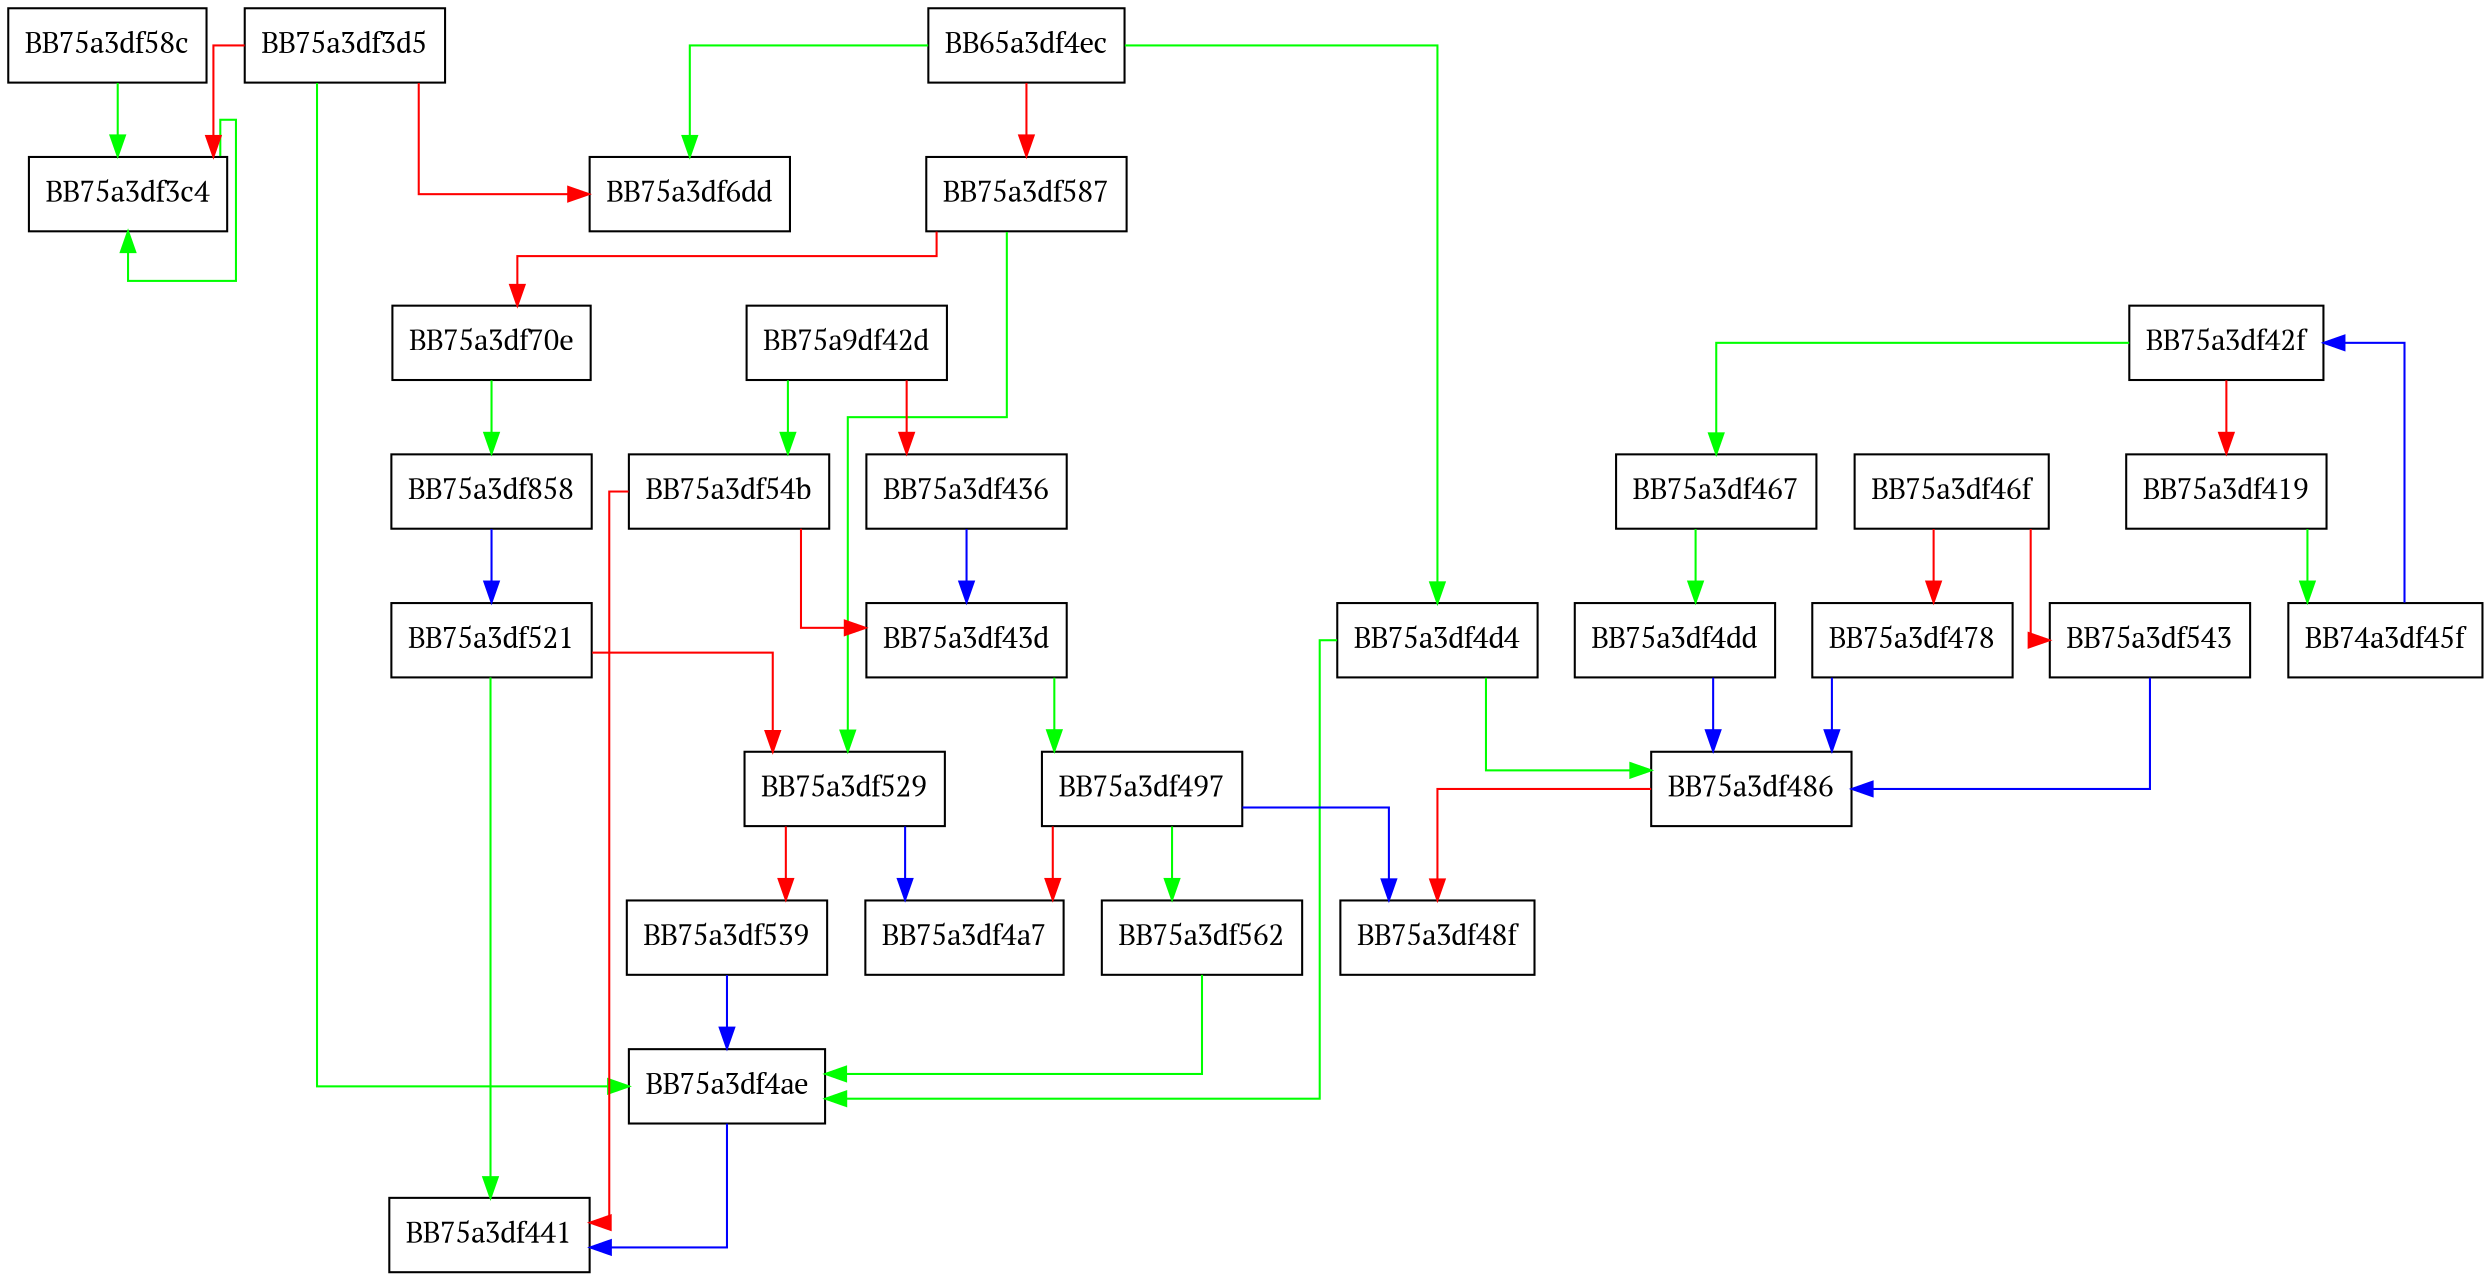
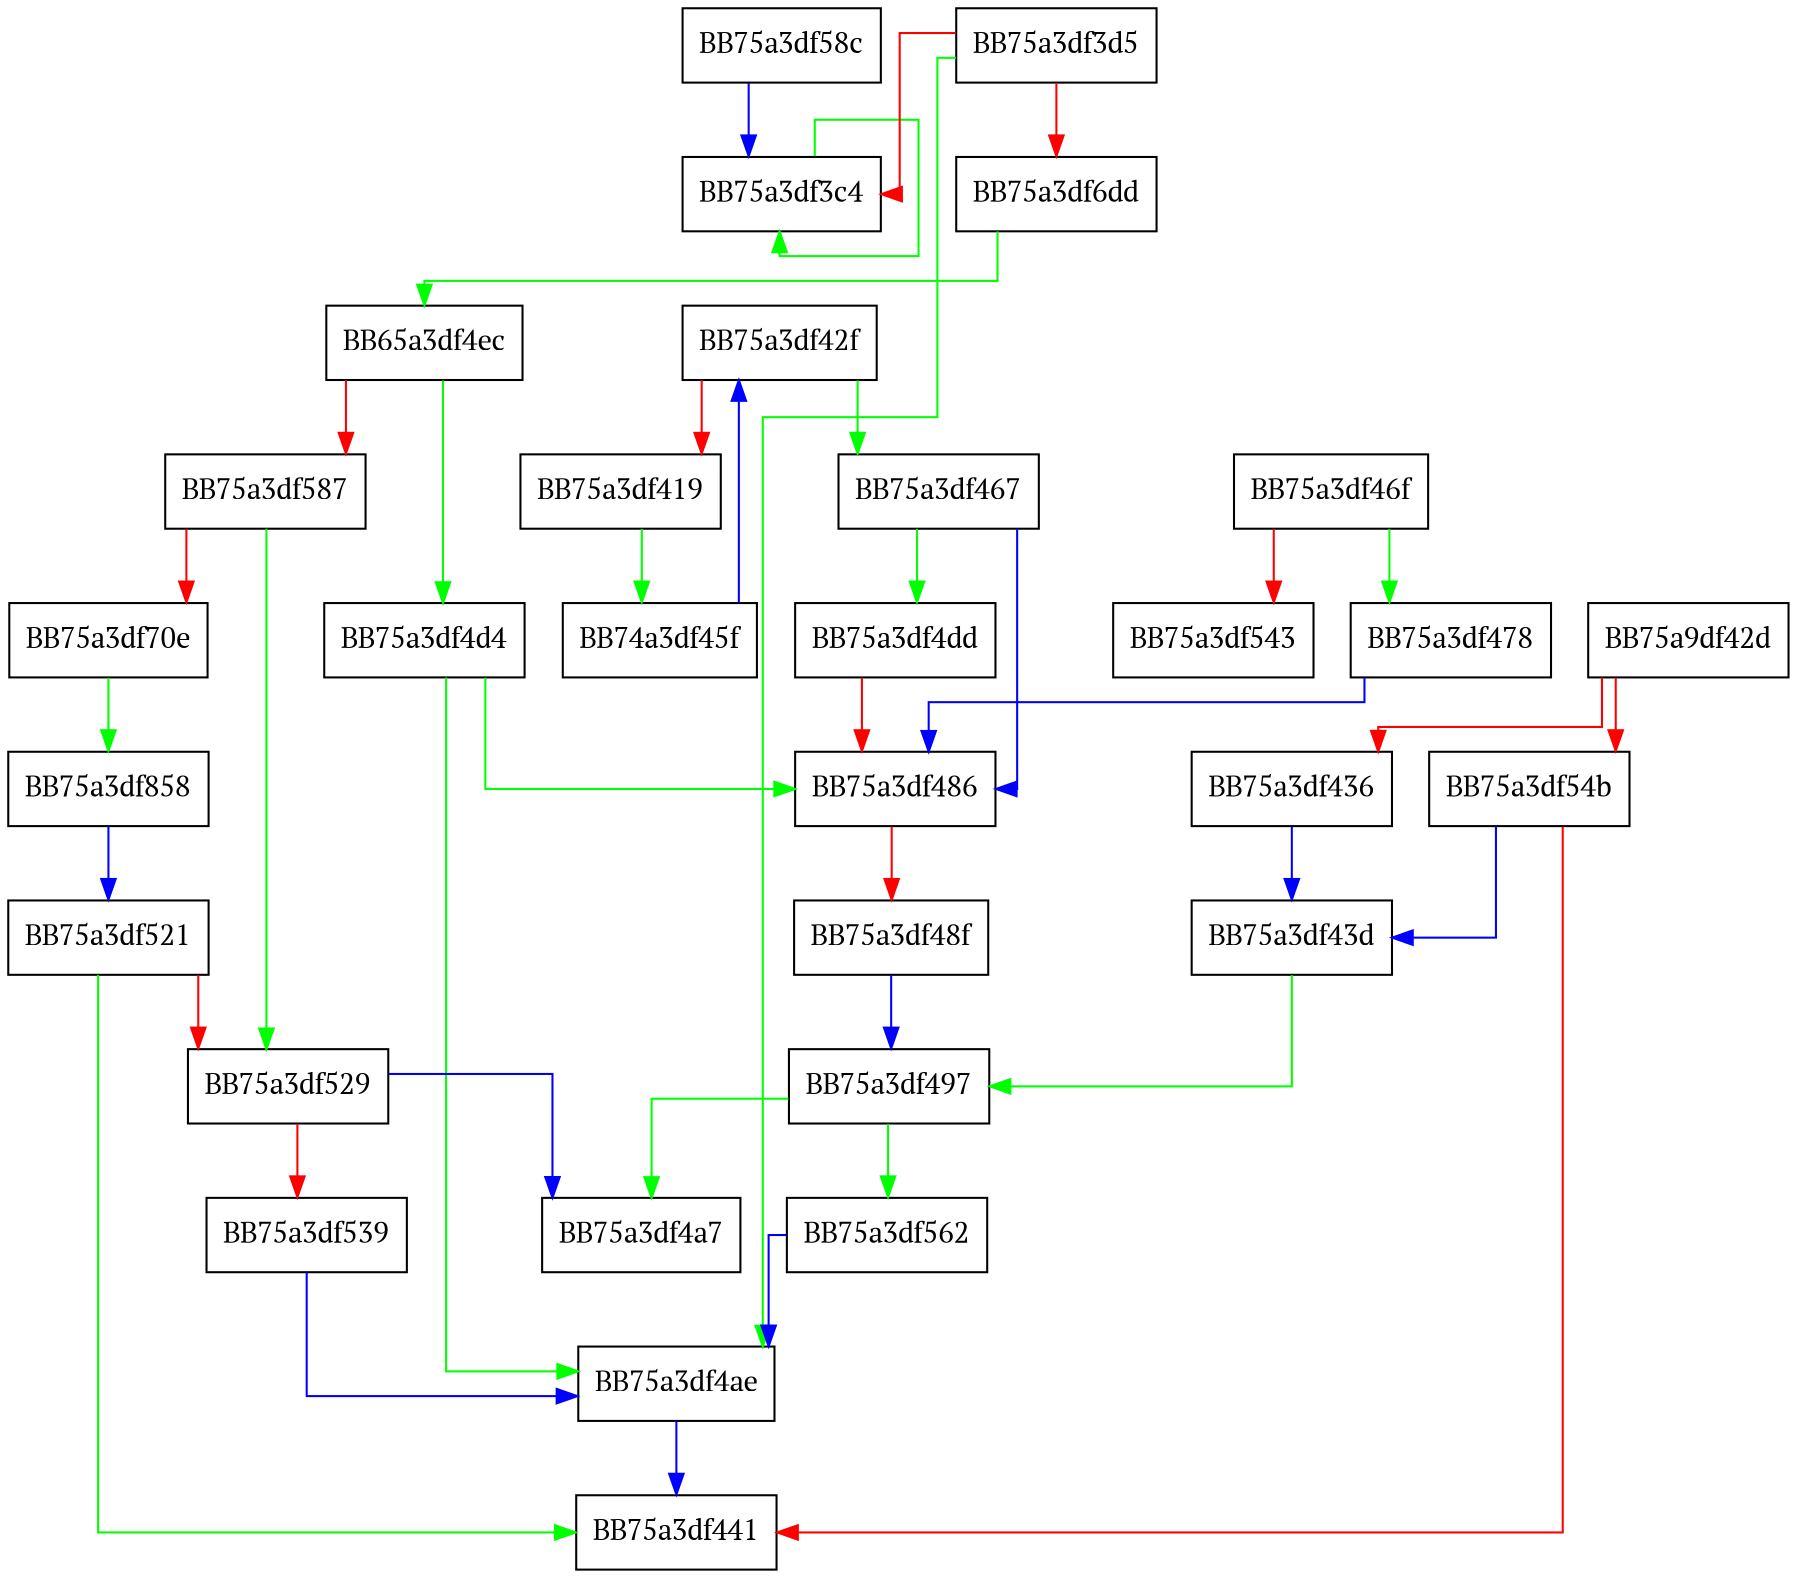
(764, 45) -> (734, 281)
(118, 109) -> (749, 109)
(788, 407) -> (1616, 704)
(1934, 555) -> (1389, 555)
(801, 600) -> (1496, 924)
(1713, 704) -> (862, 704)
(2067, 789) -> (1017, 660)
(1352, 808) -> (891, 1001)
(1053, 853) -> (681, 1099)
(1074, 1074) -> (769, 1272)
